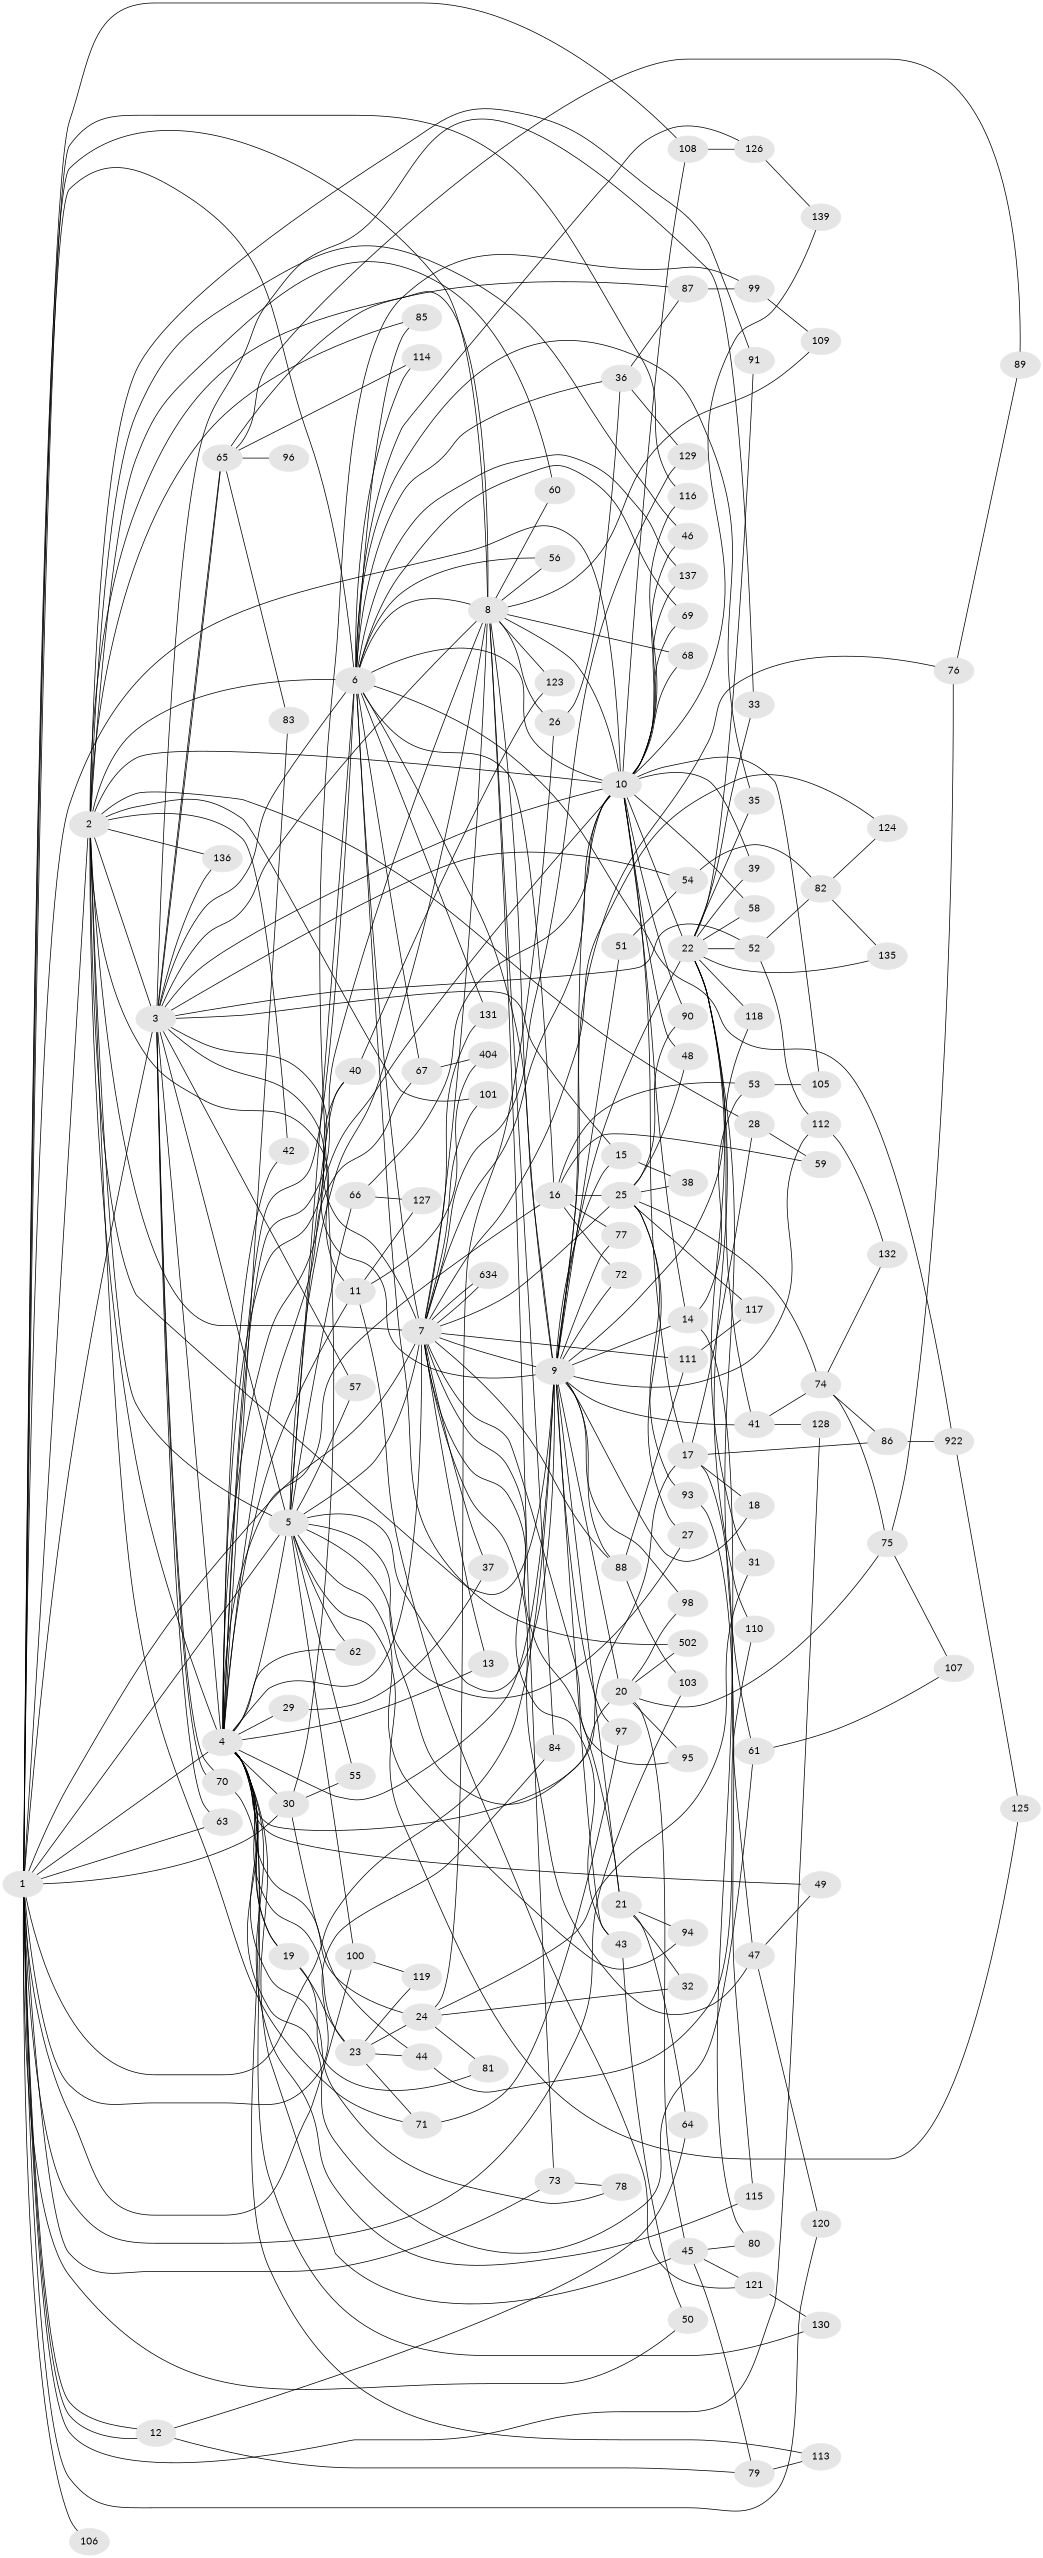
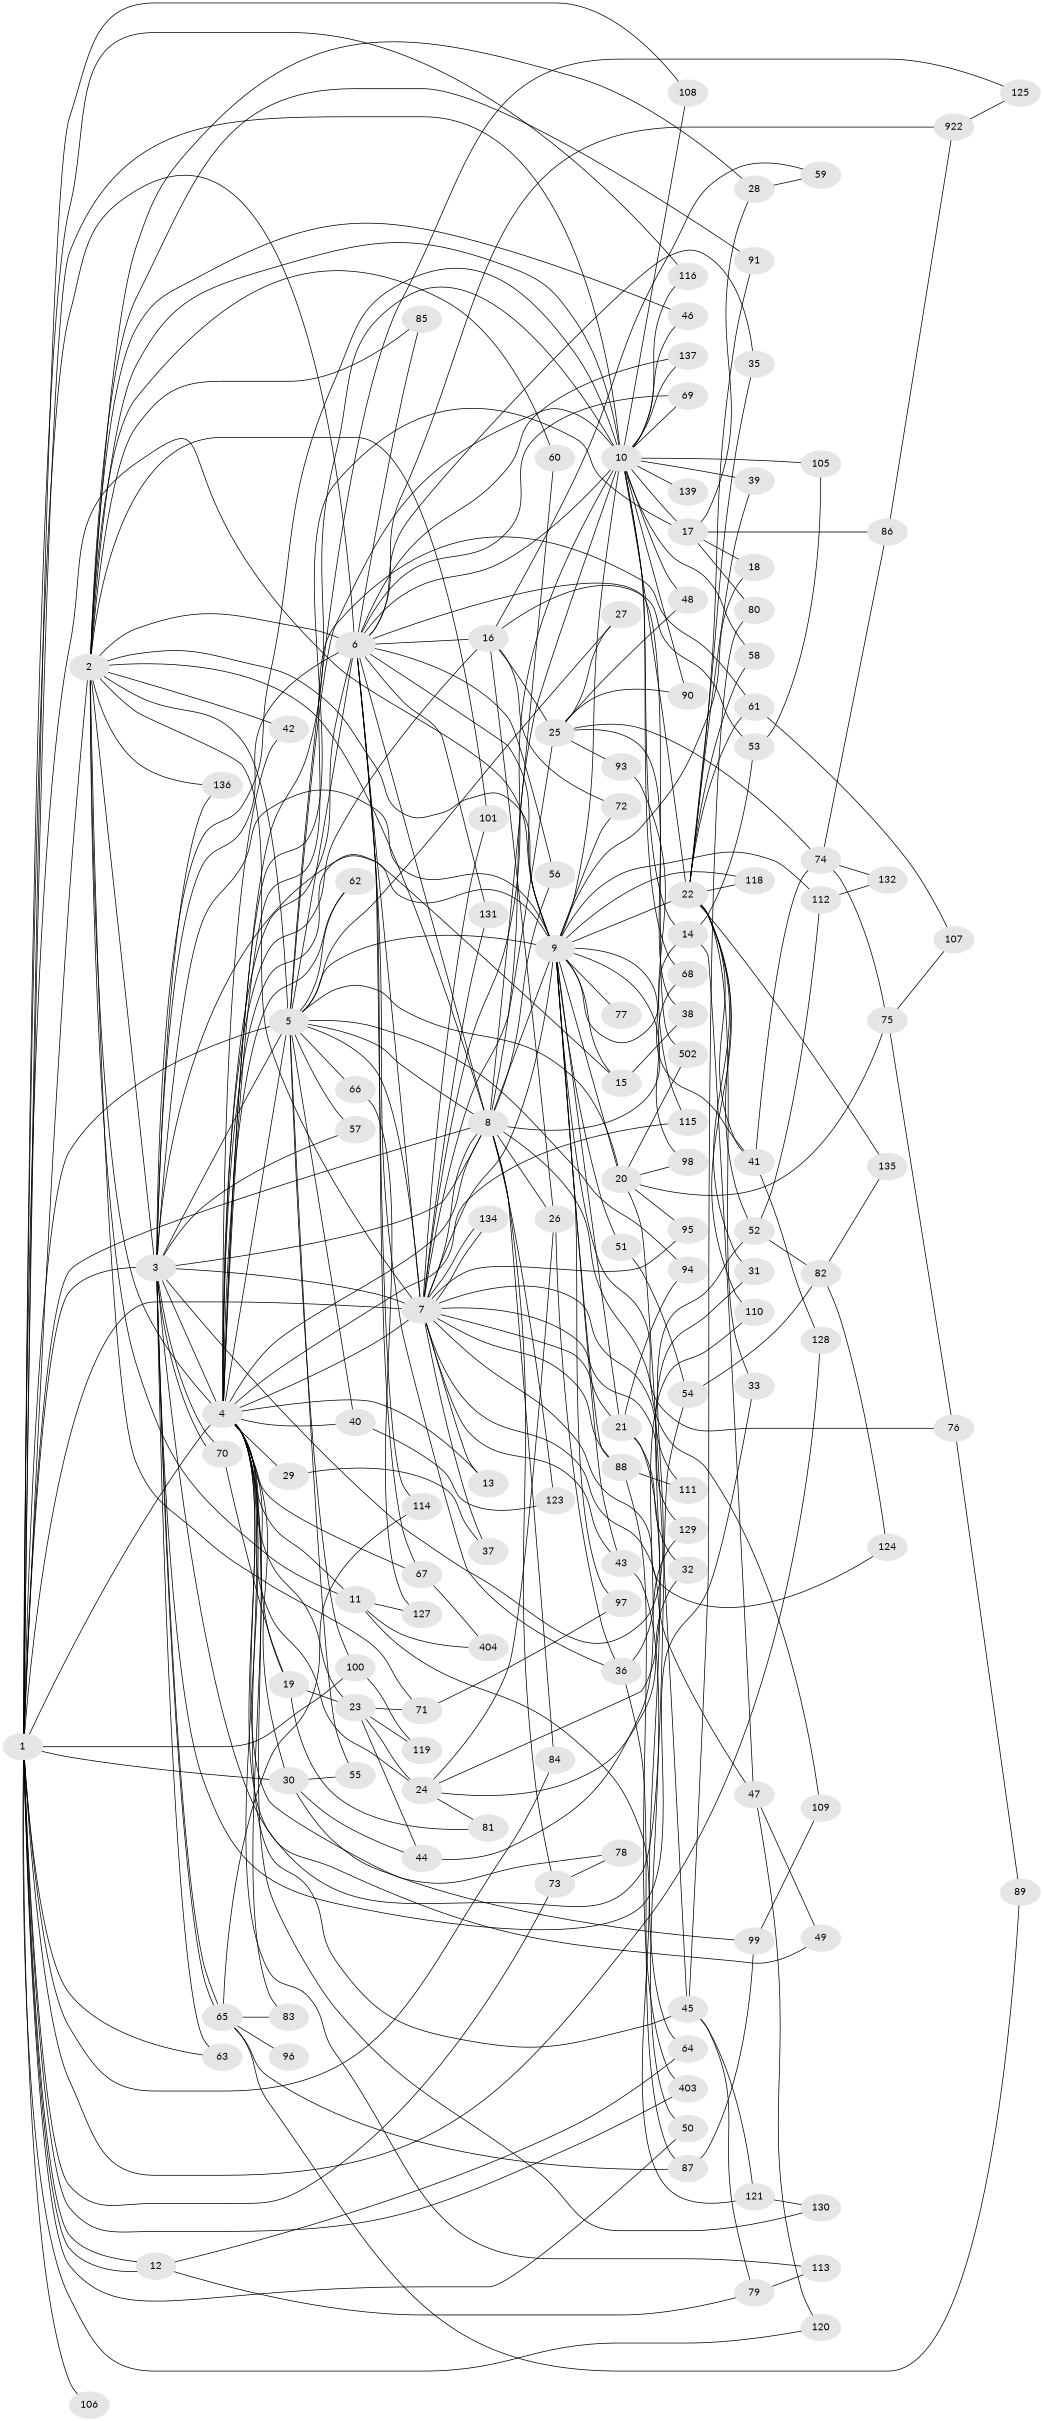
(754, 149) -> none
(489, 972) -> (345, 605)
(589, 1216) -> (529, 984)
(488, 1275) -> (488, 1219)
(754, 1310) -> none
(688, 1683) -> (688, 2089)
